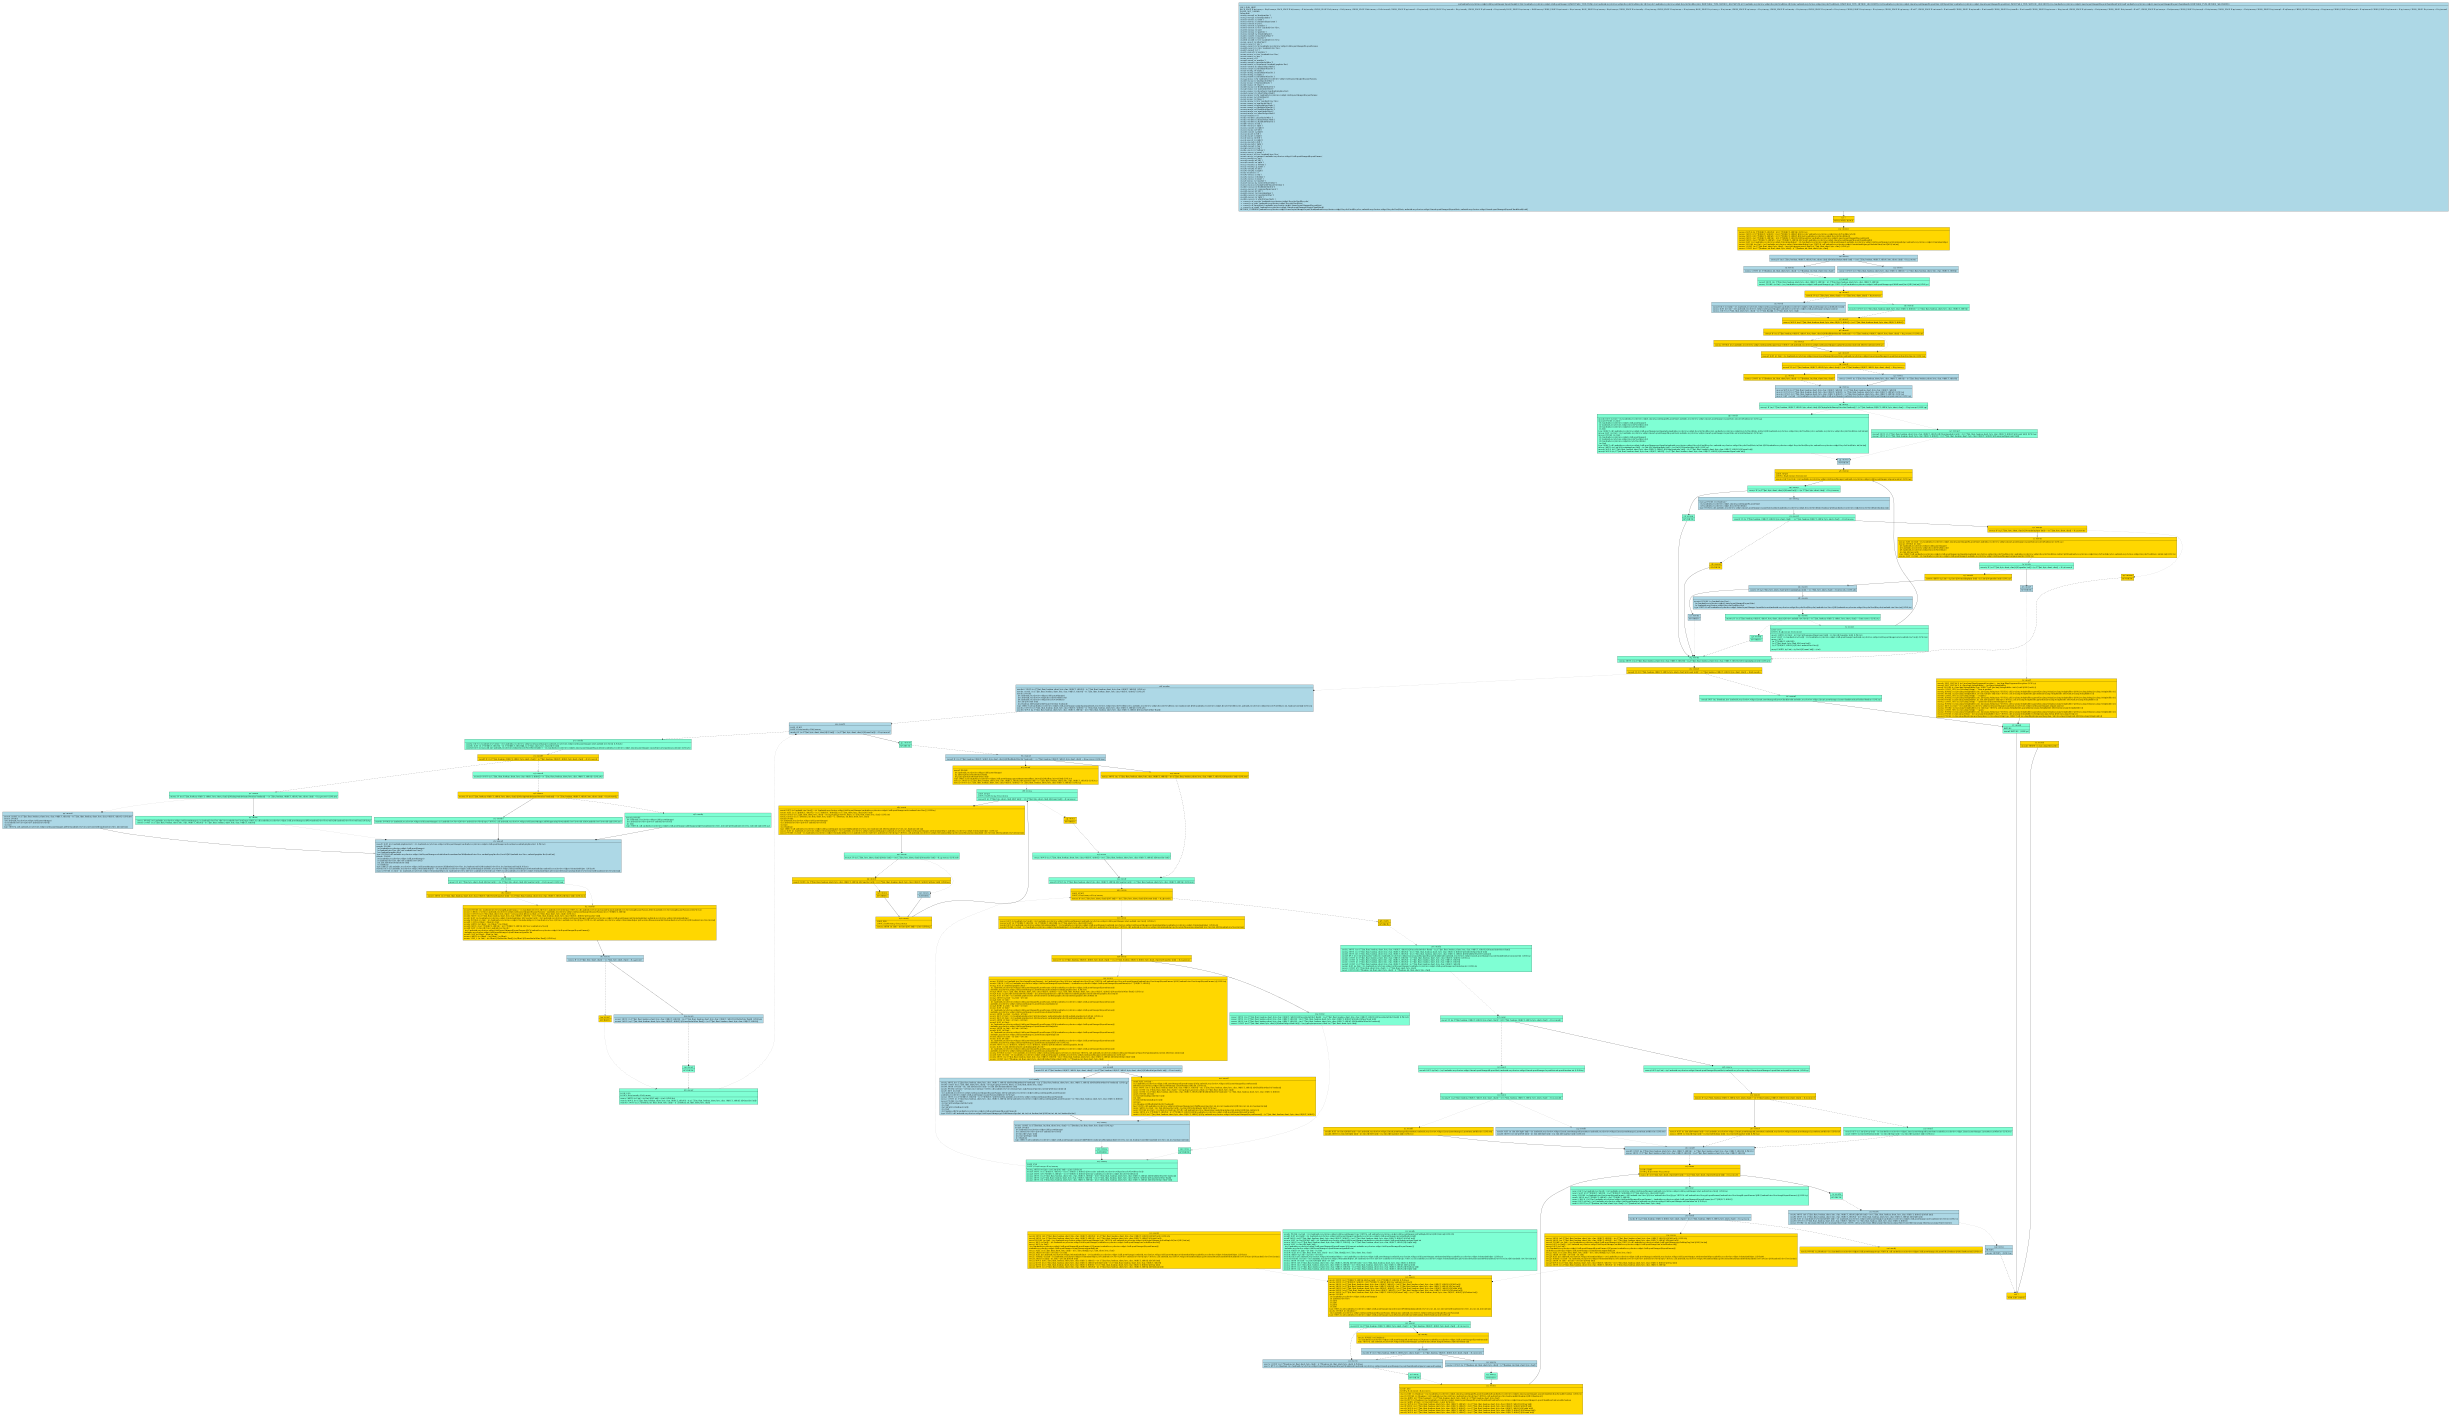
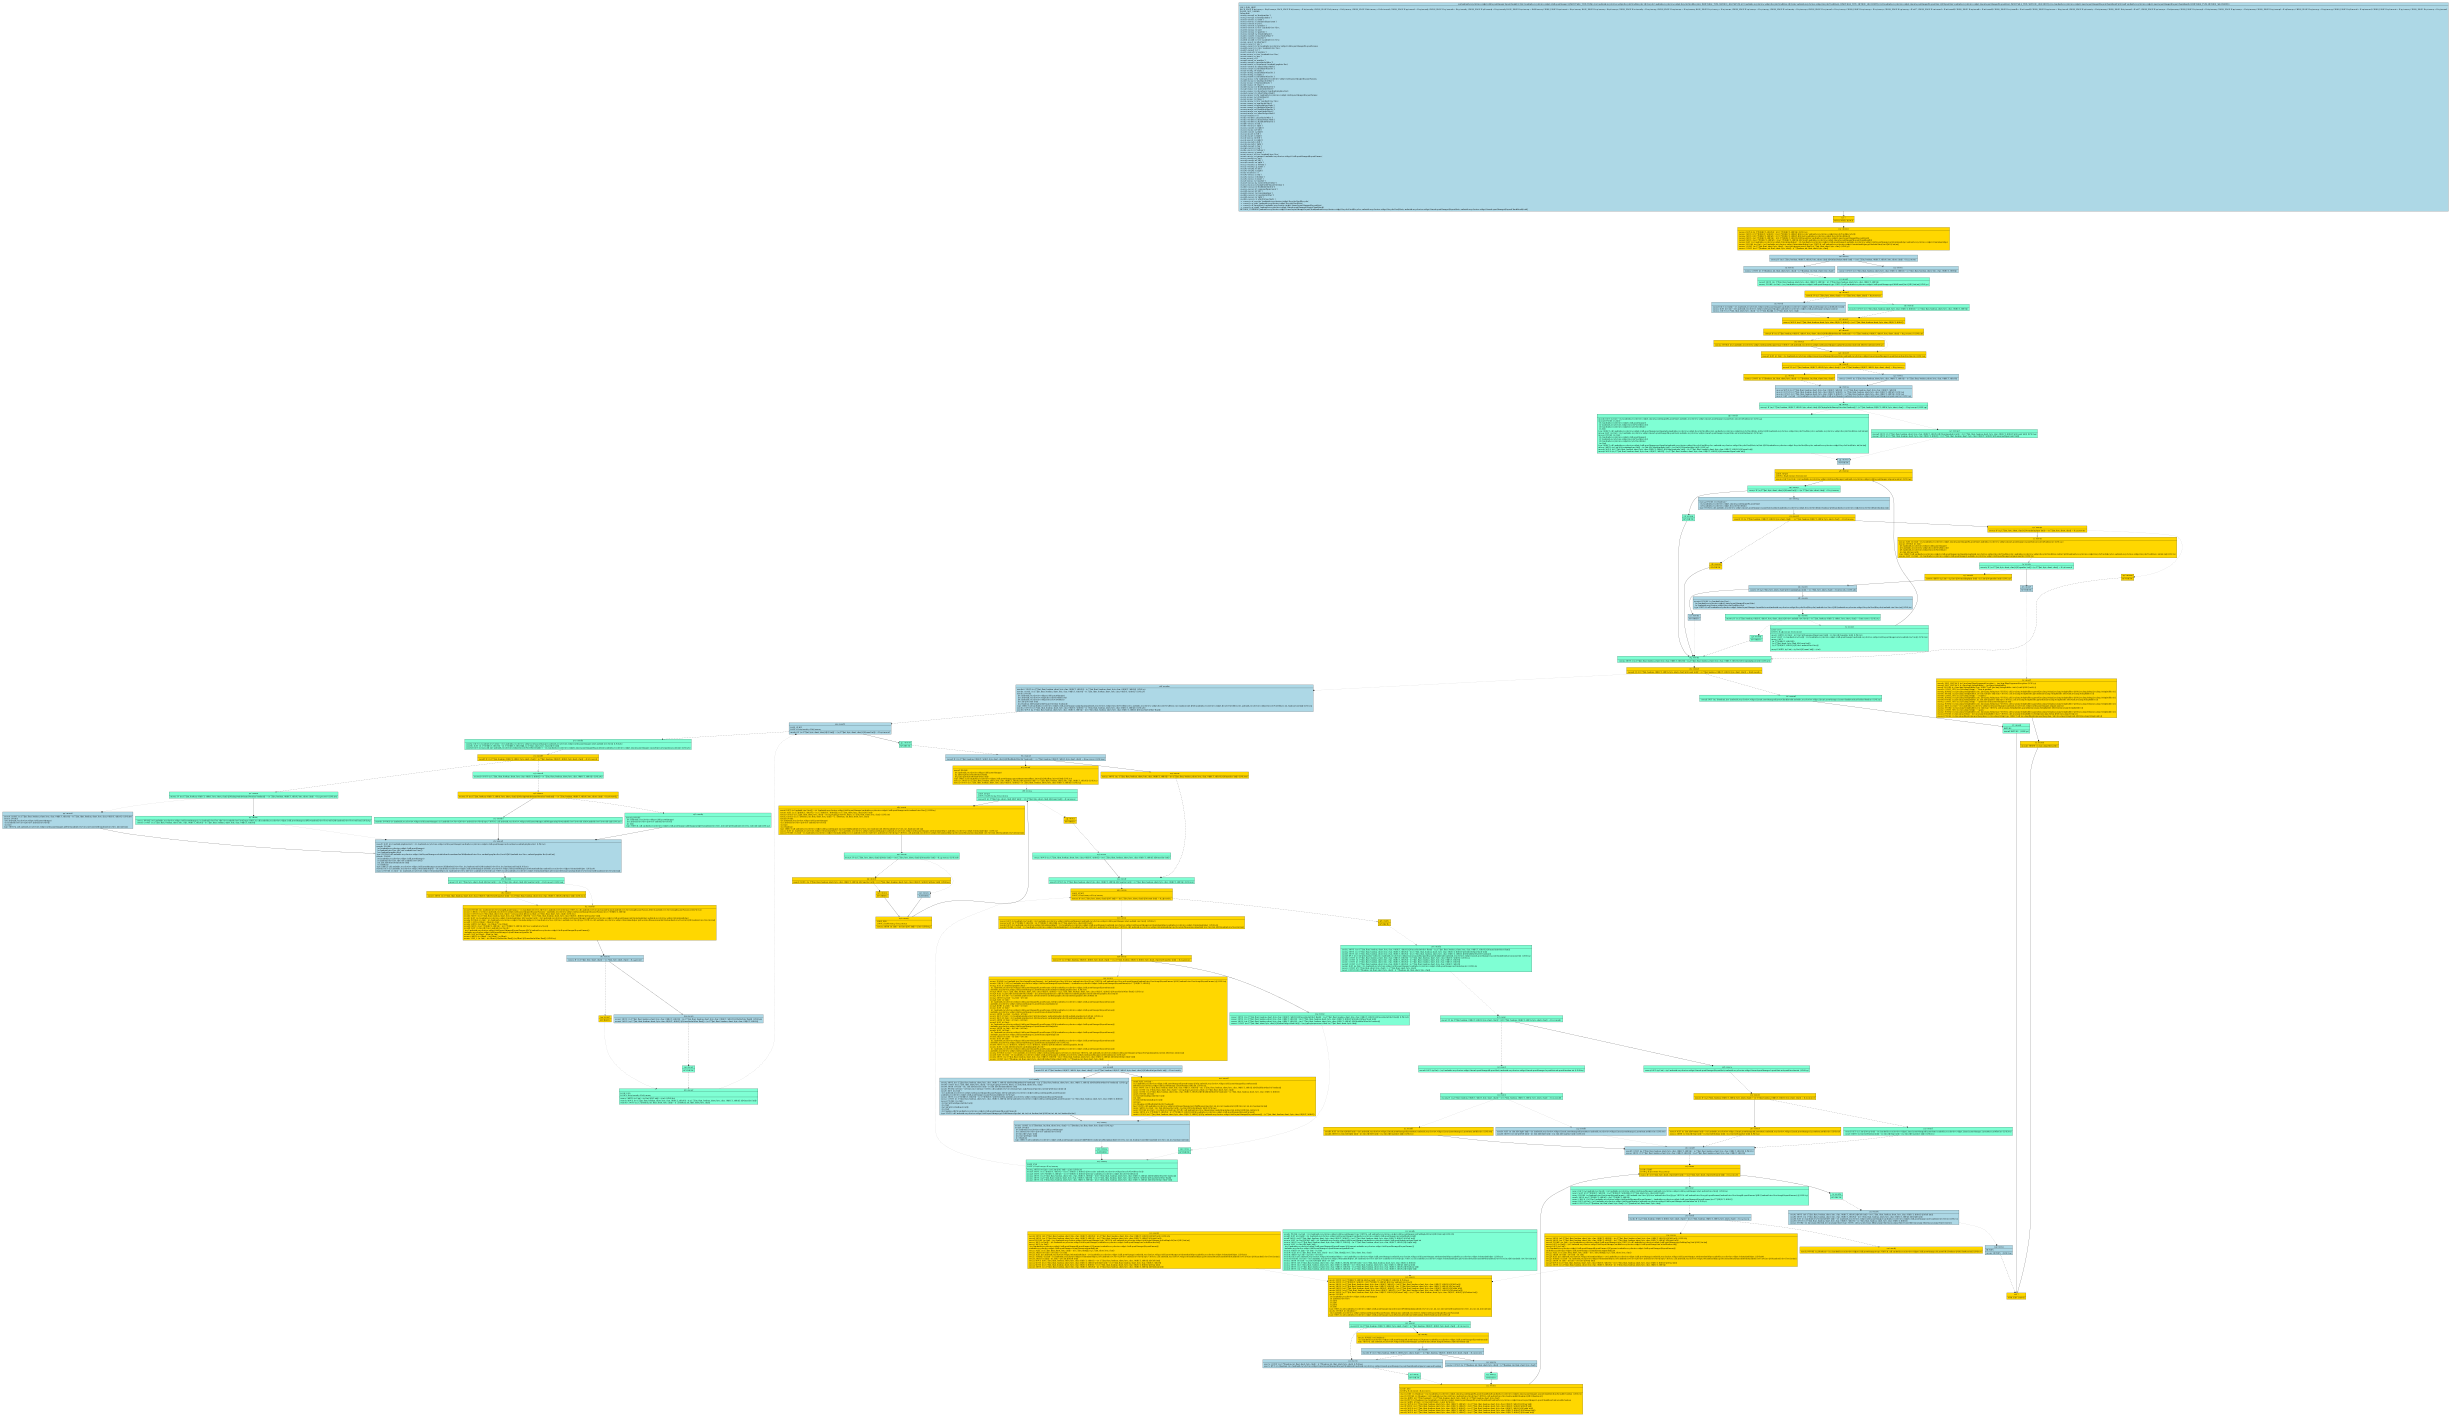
(1794, 518) -> (1794, 518)
(2019, 720) -> (2035, 729)
